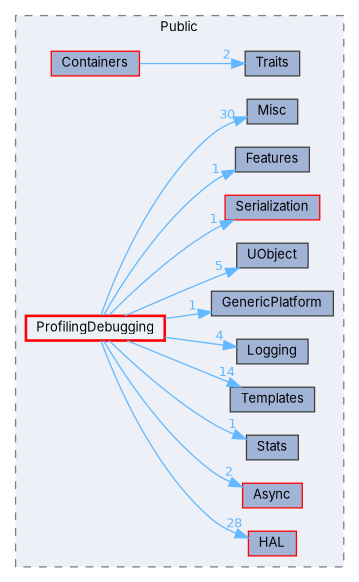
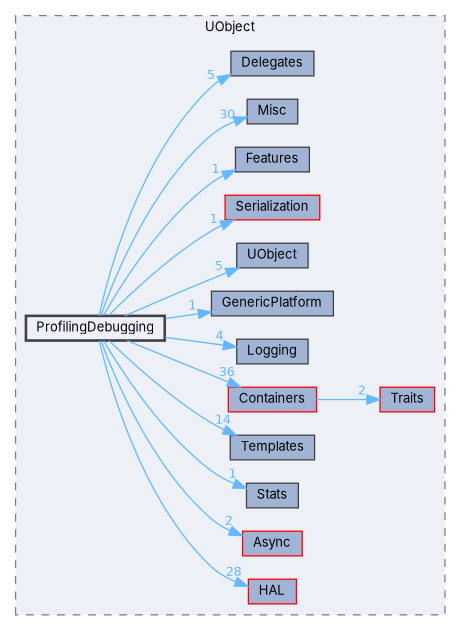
(180, 28) -> (230, 28)
(272, 64) -> (407, 400)
none -> (272, 64)
(95, 328) -> (95, 328)
none -> (178, 361)
